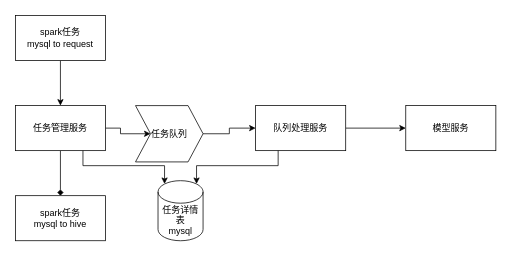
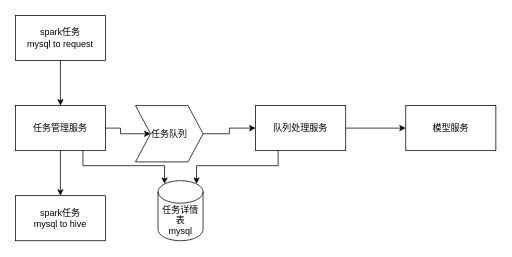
(60, 188) -> (60, 189)
